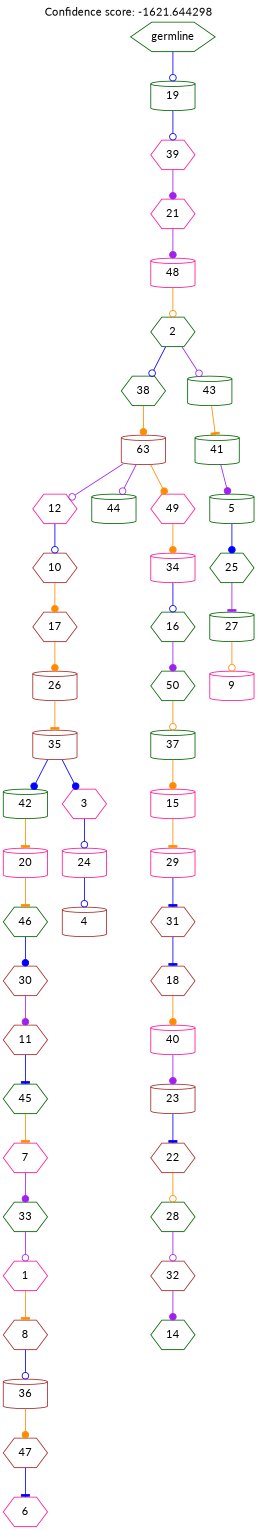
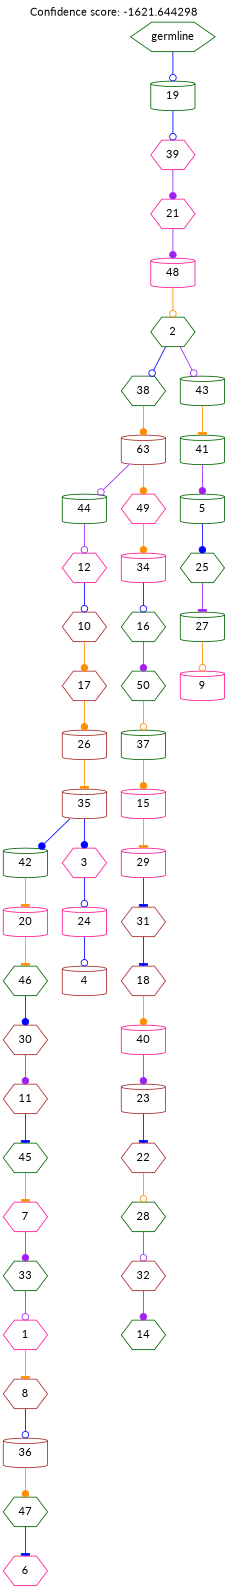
(99, 479) -> (84, 535)
(25, 1453) -> (25, 1512)
